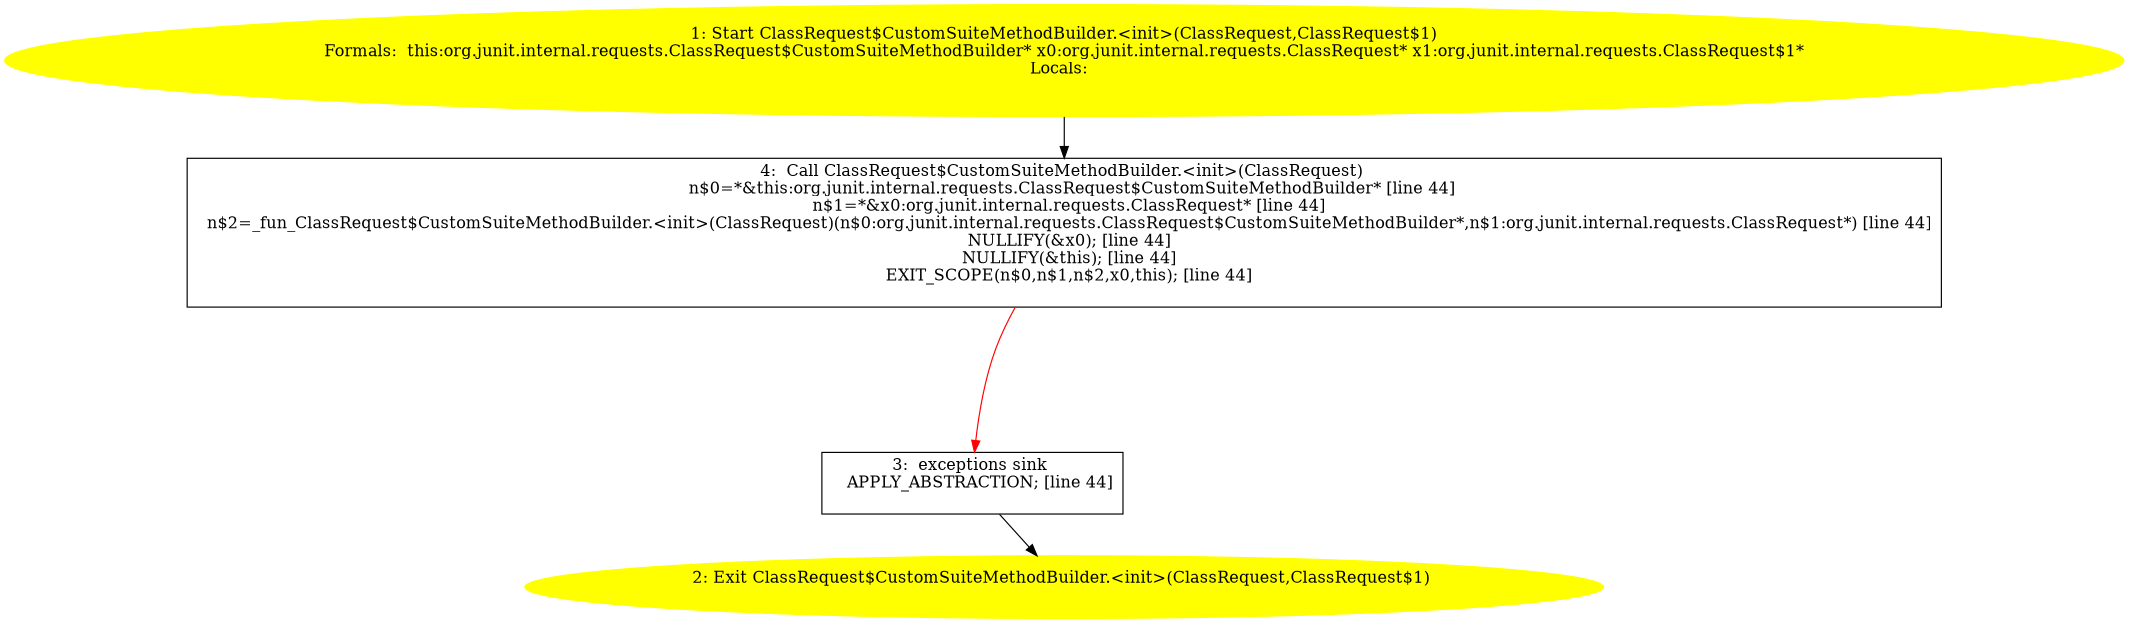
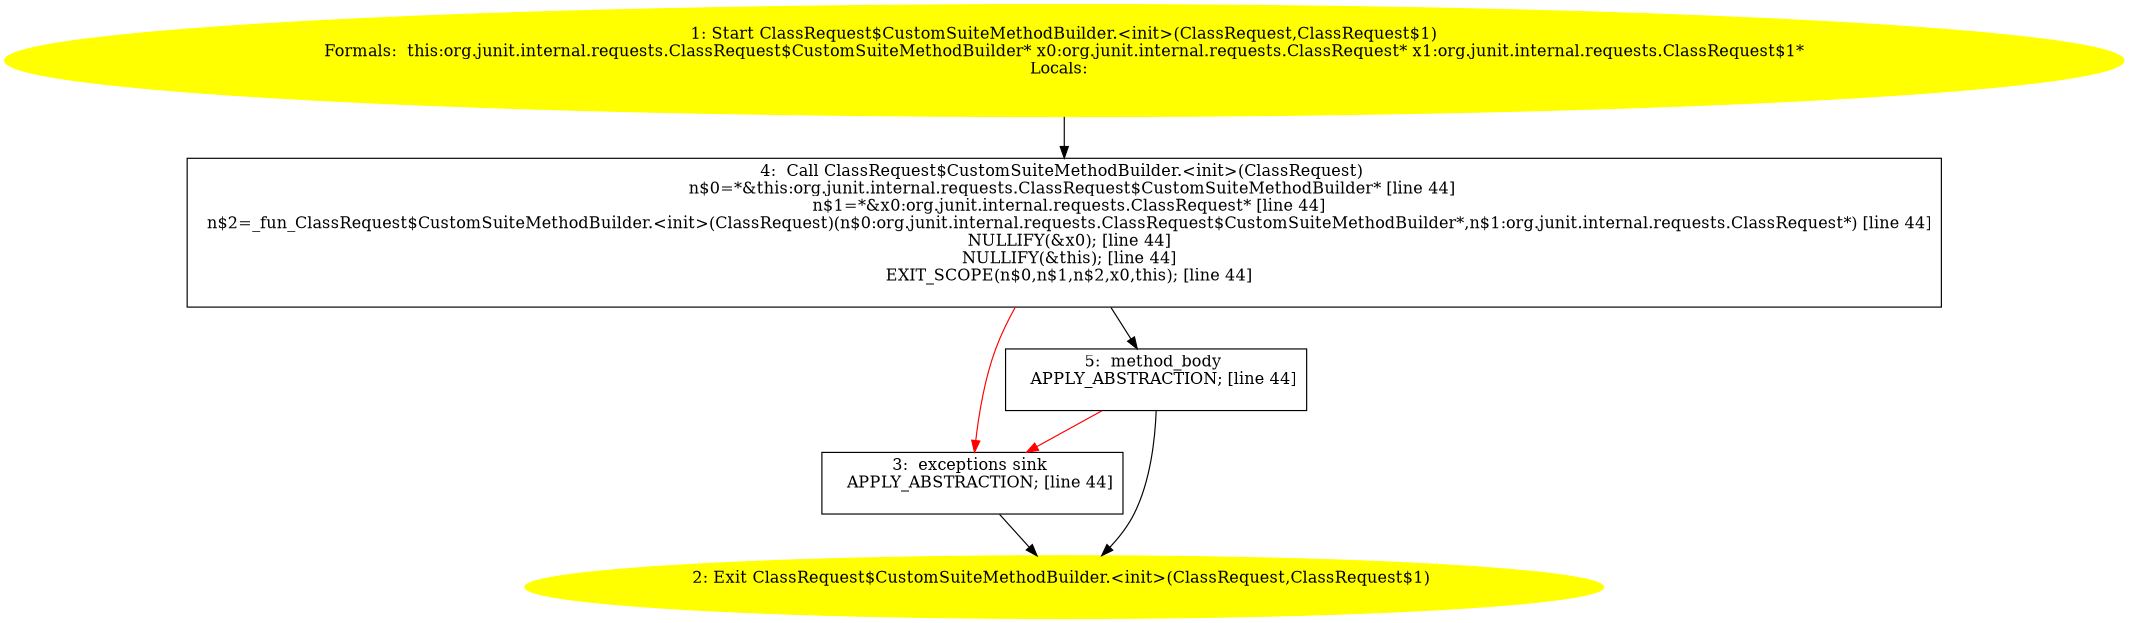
none -> (1156, 380)
